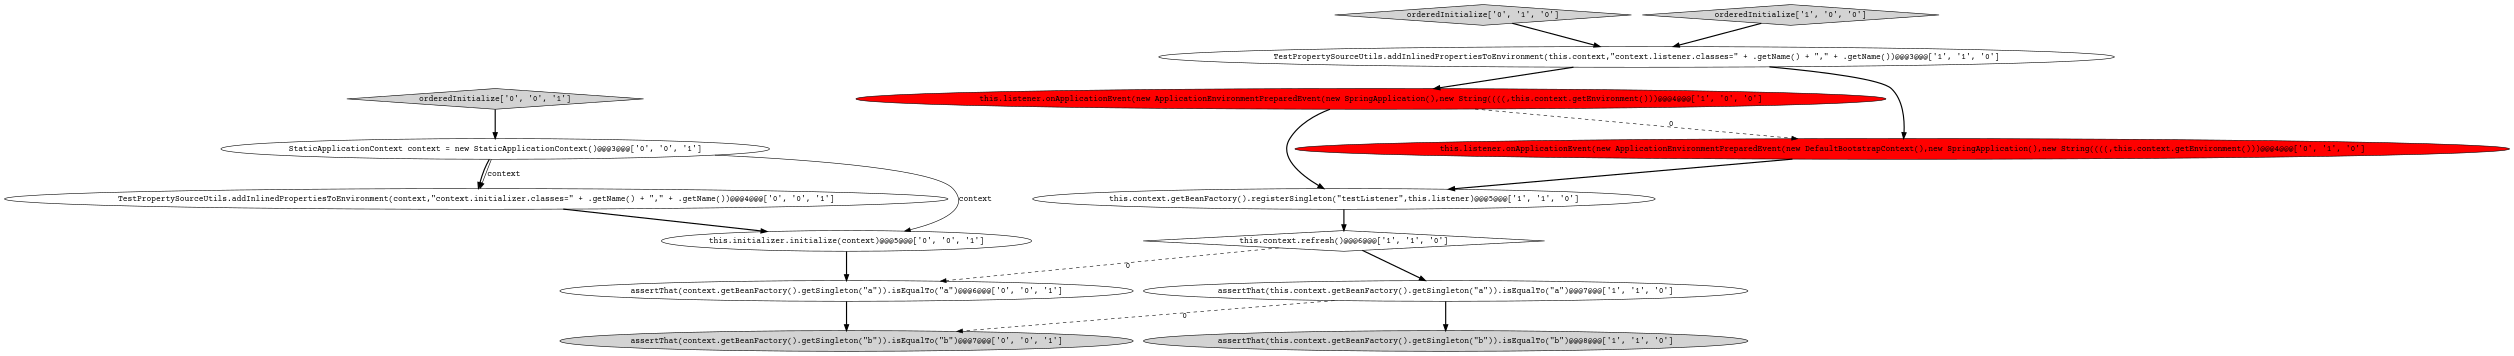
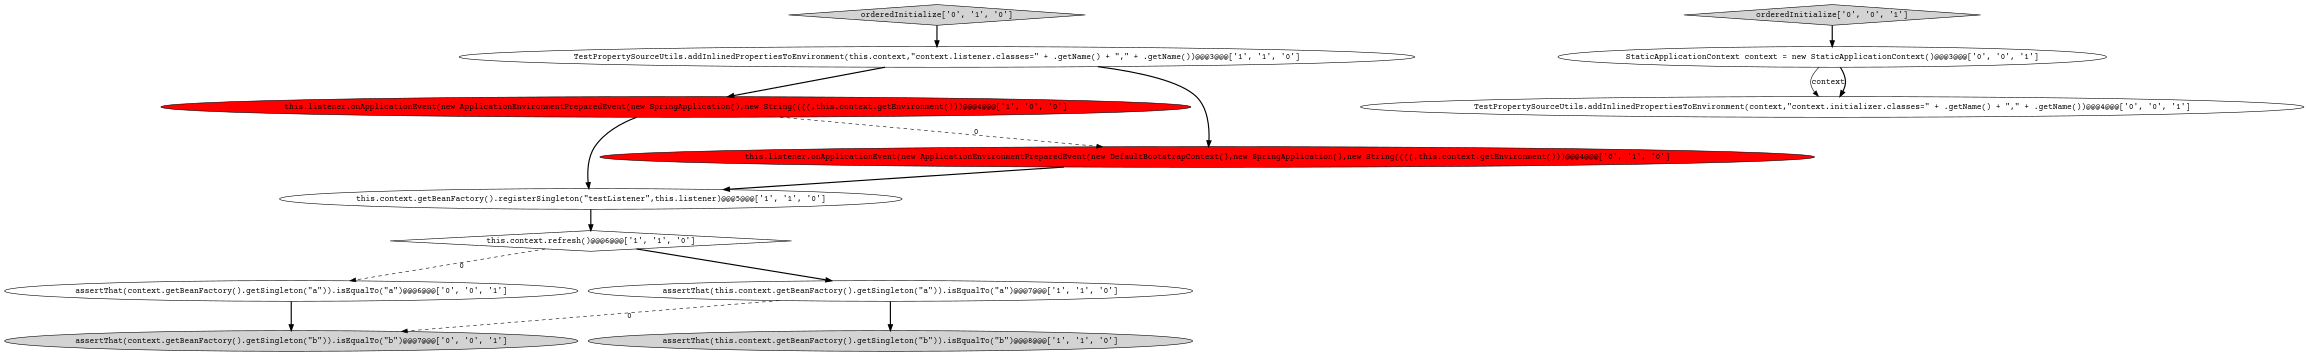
(1791, 15) -> none
(847, 241) -> none
